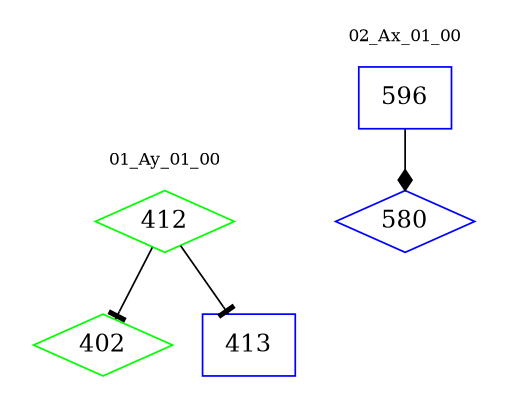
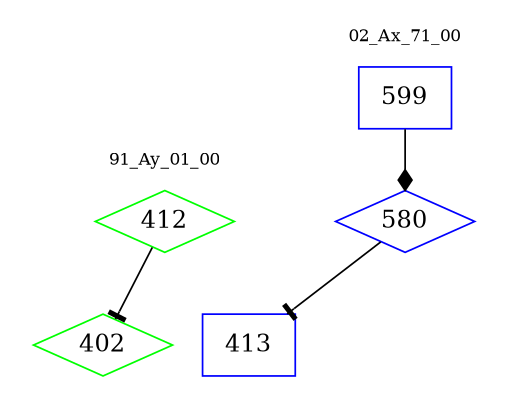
(405, 37) -> (405, 37)
(405, 98) -> (405, 98)
(165, 161) -> (165, 161)
(202, 276) -> (335, 277)
